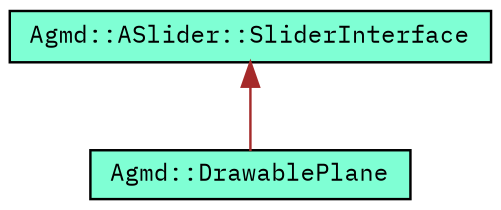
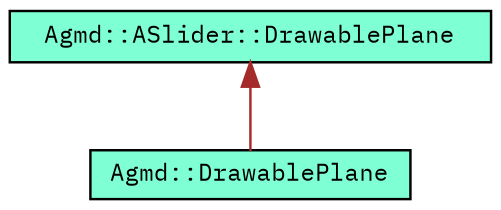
(250, 37) -> (250, 37)
